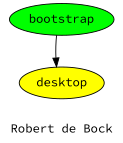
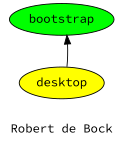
(56, 47) -> (68, 55)
